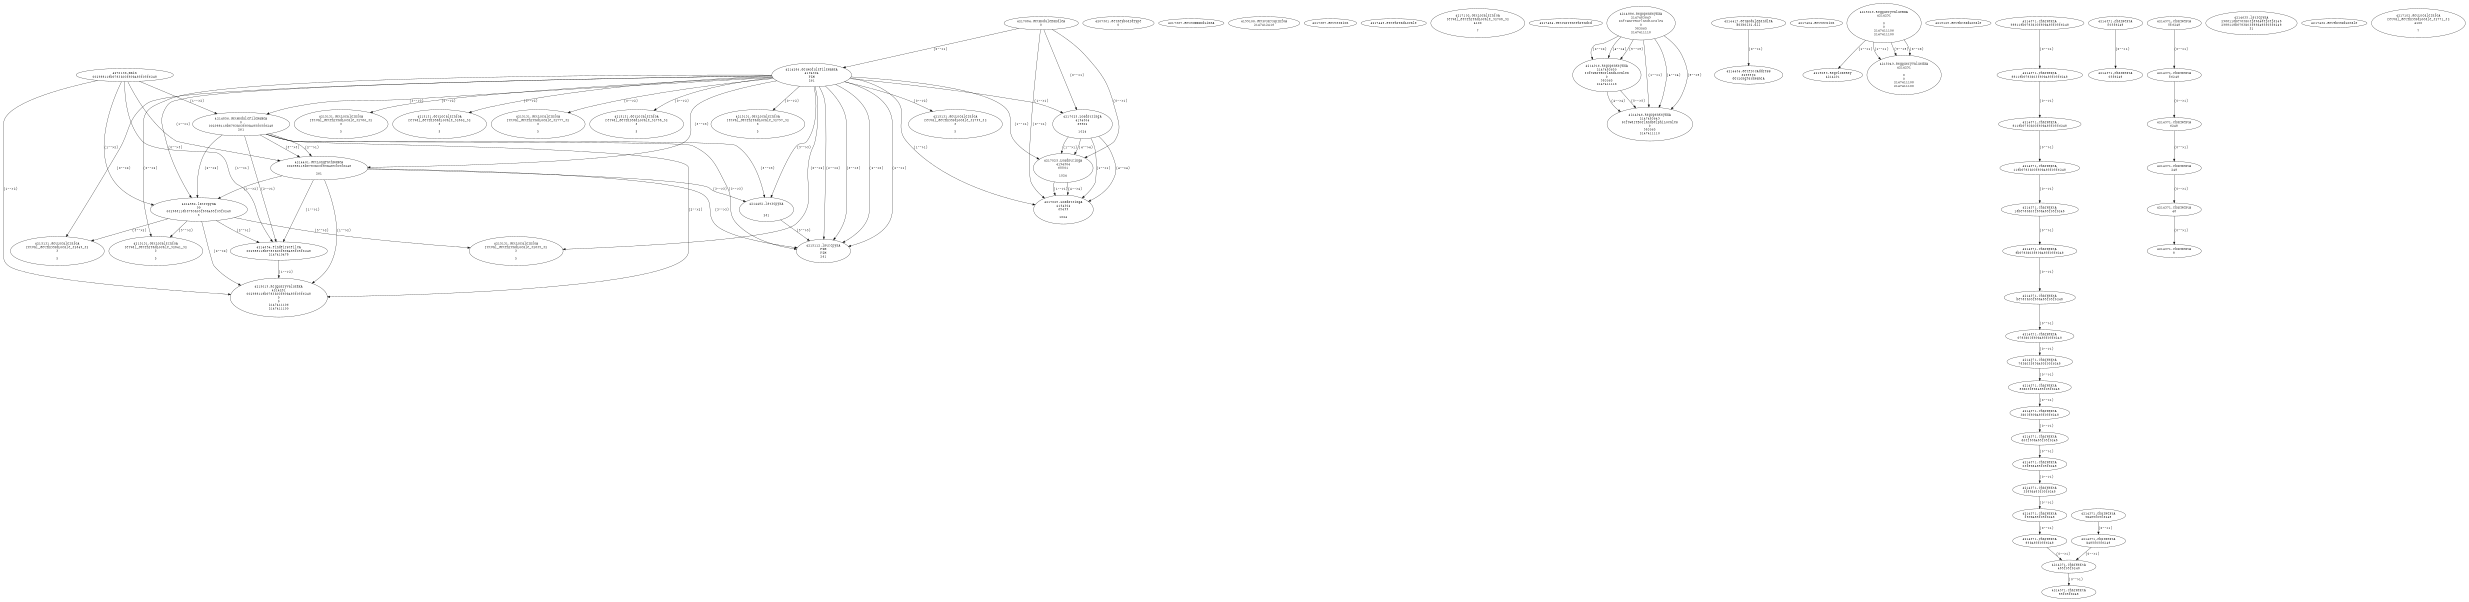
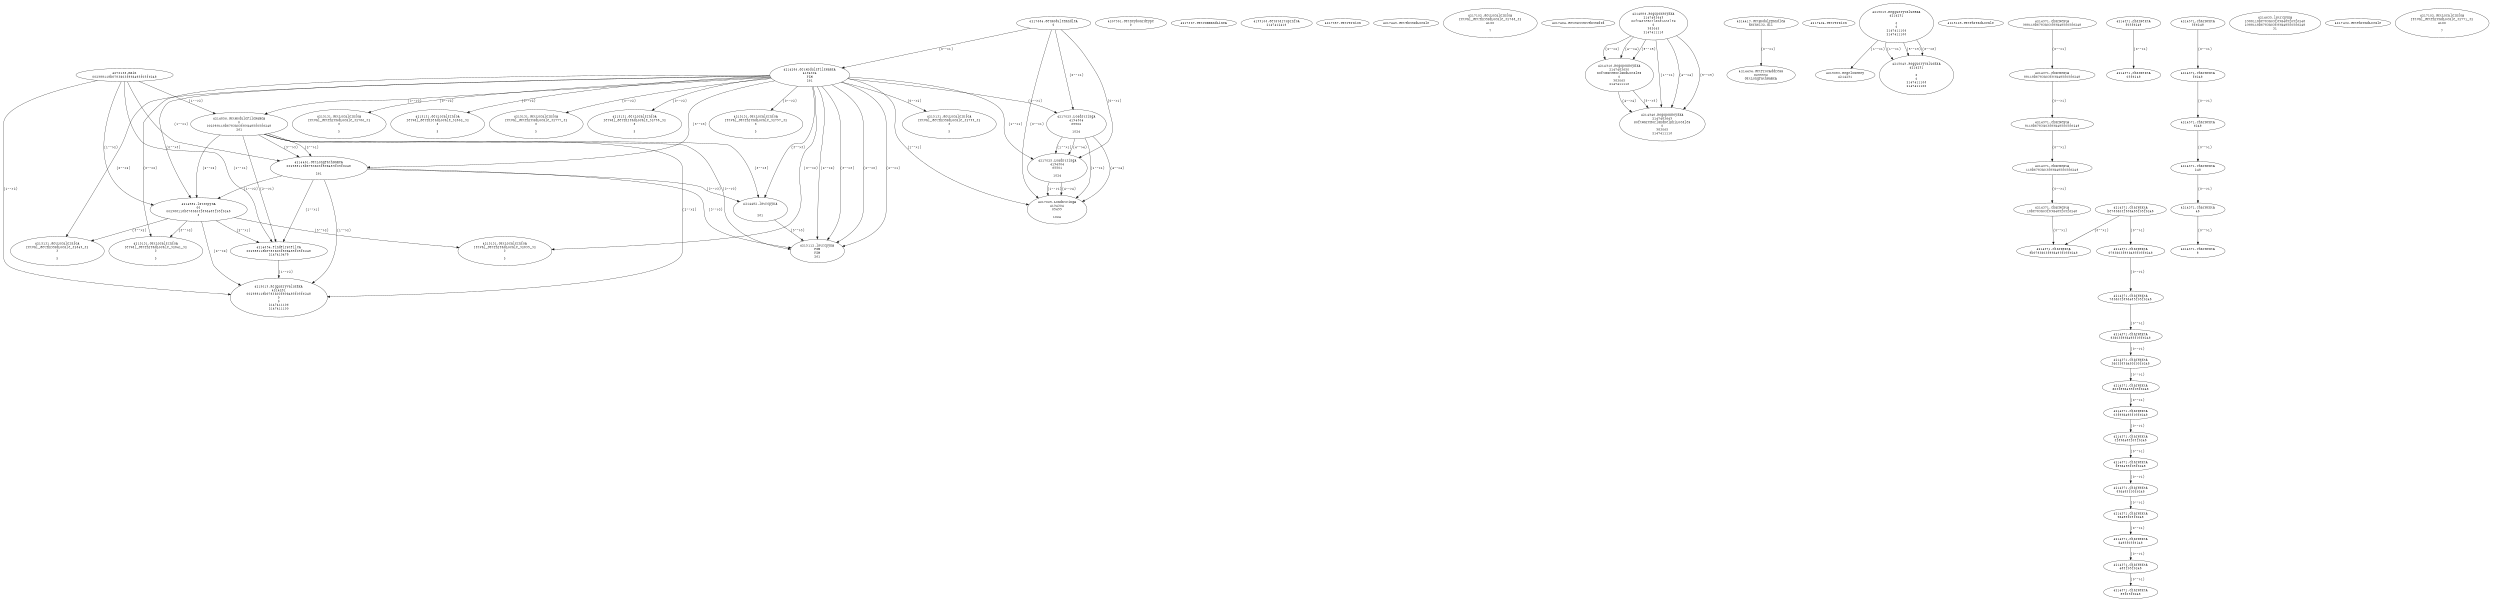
(2040, 273) -> (2093, 230)
(2053, 553) -> (2131, 501)
